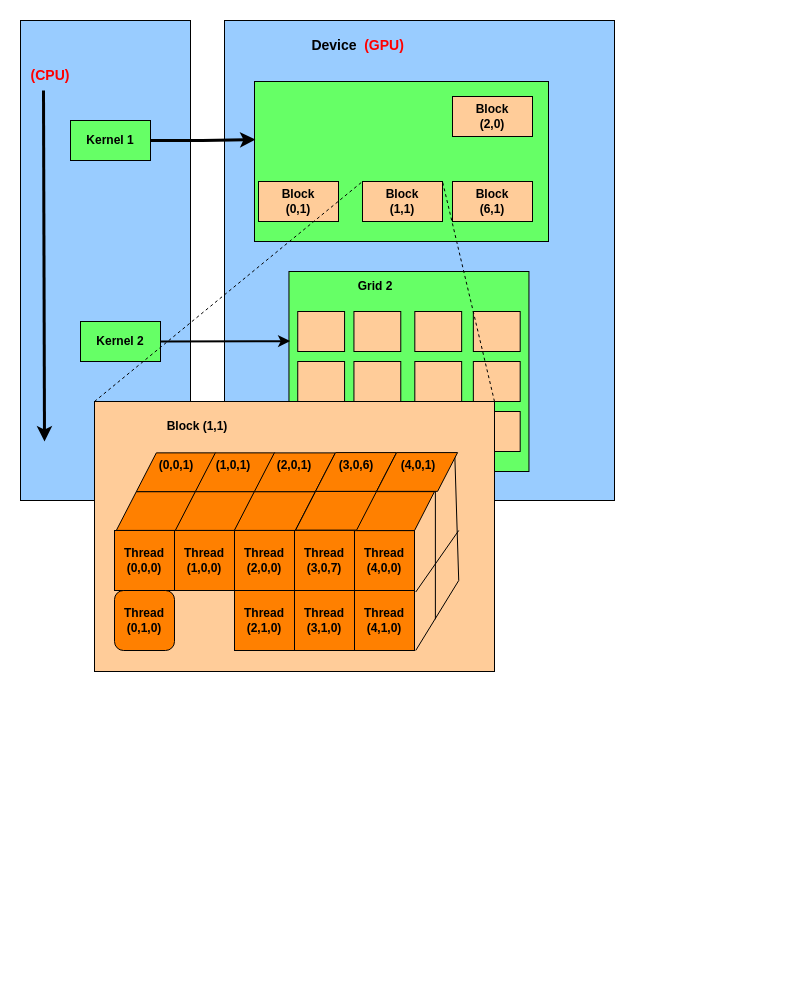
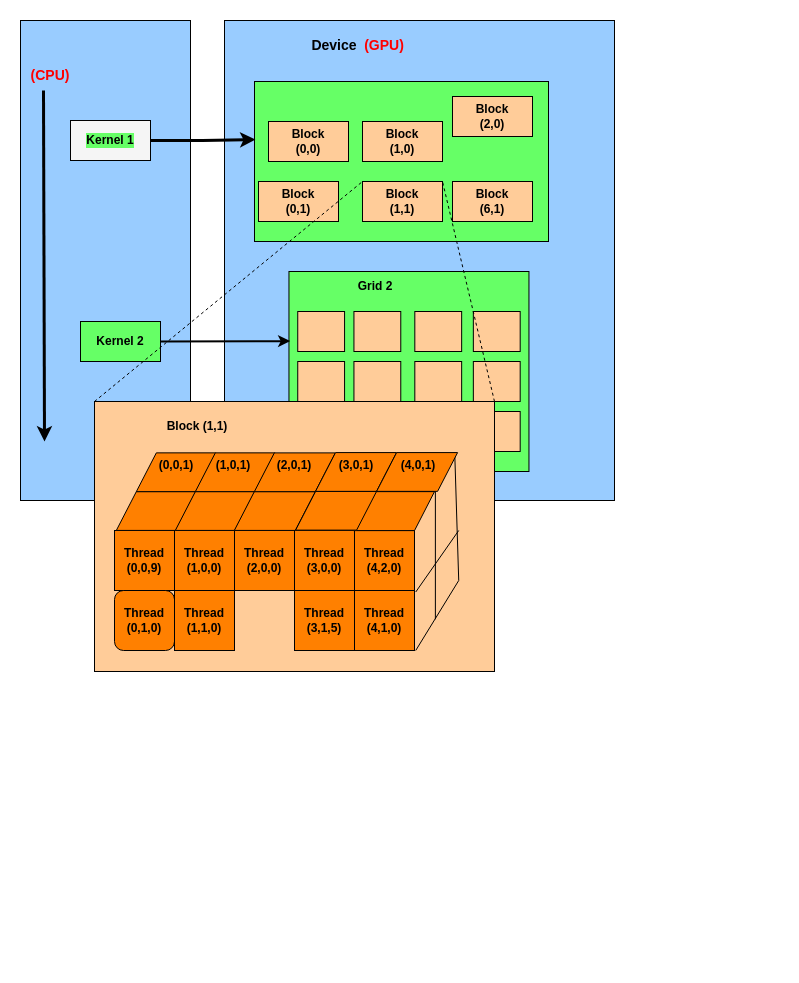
(111, 141) -> (111, 141)
none -> (309, 142)
none -> (403, 142)
(357, 466) -> (357, 466)
(145, 561) -> (145, 561)
(325, 561) -> (325, 561)
(385, 561) -> (385, 561)
none -> (205, 621)
(265, 621) -> none
(325, 621) -> (325, 621)
